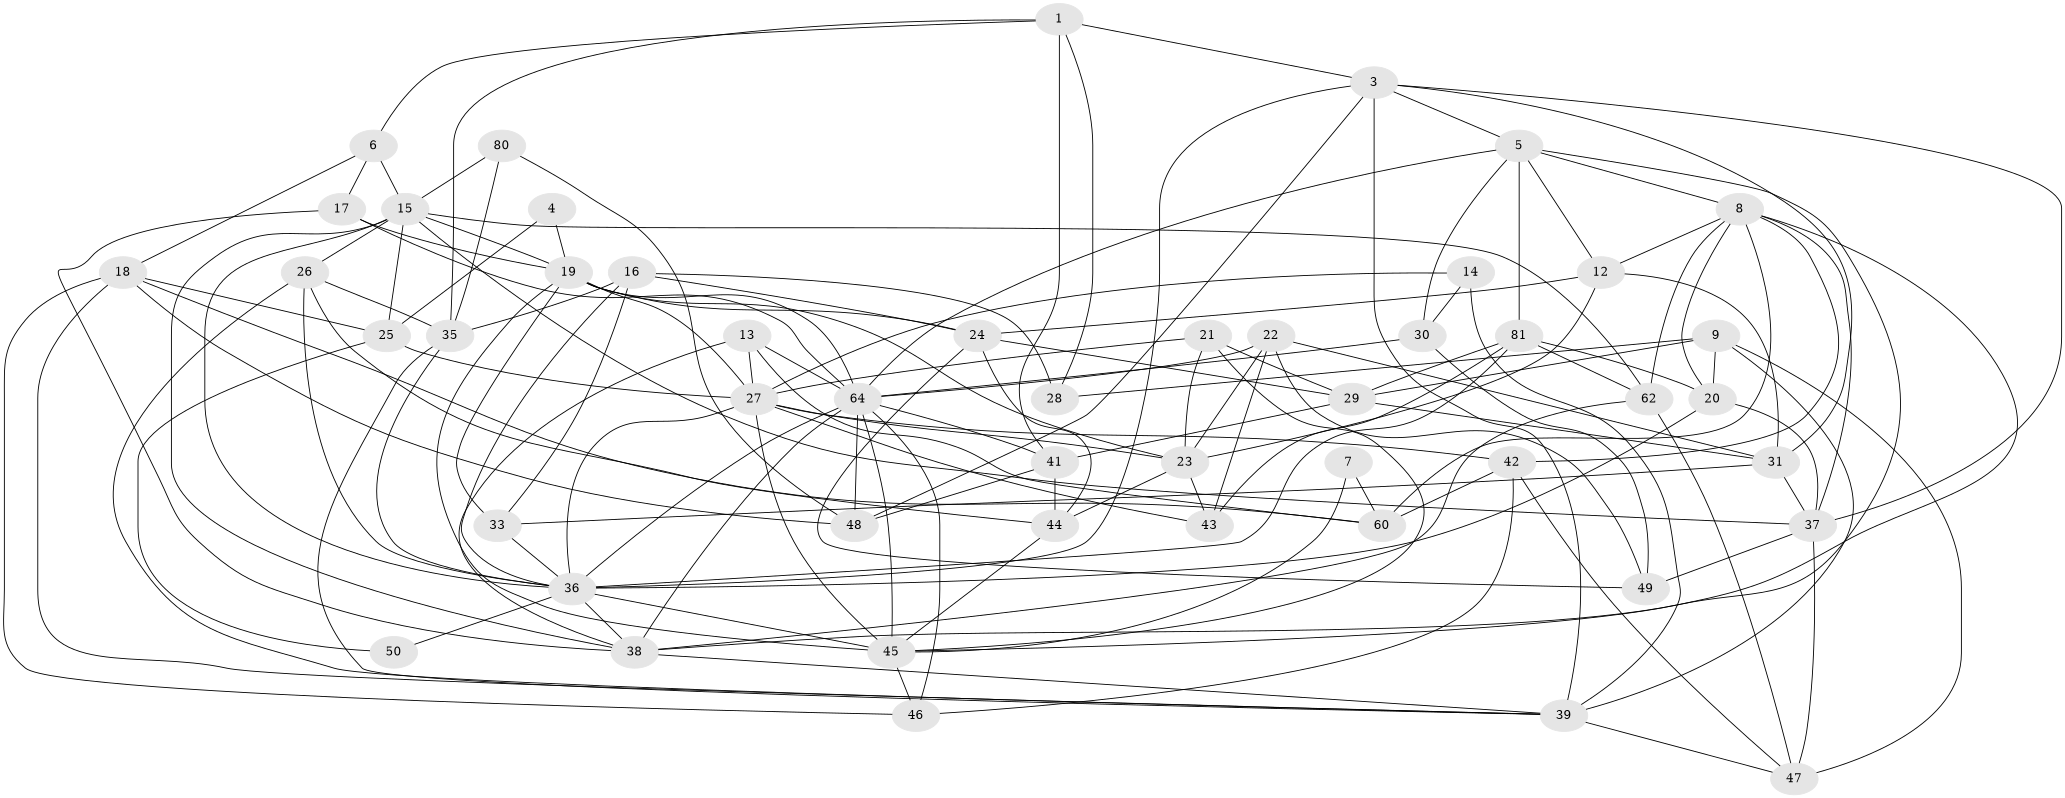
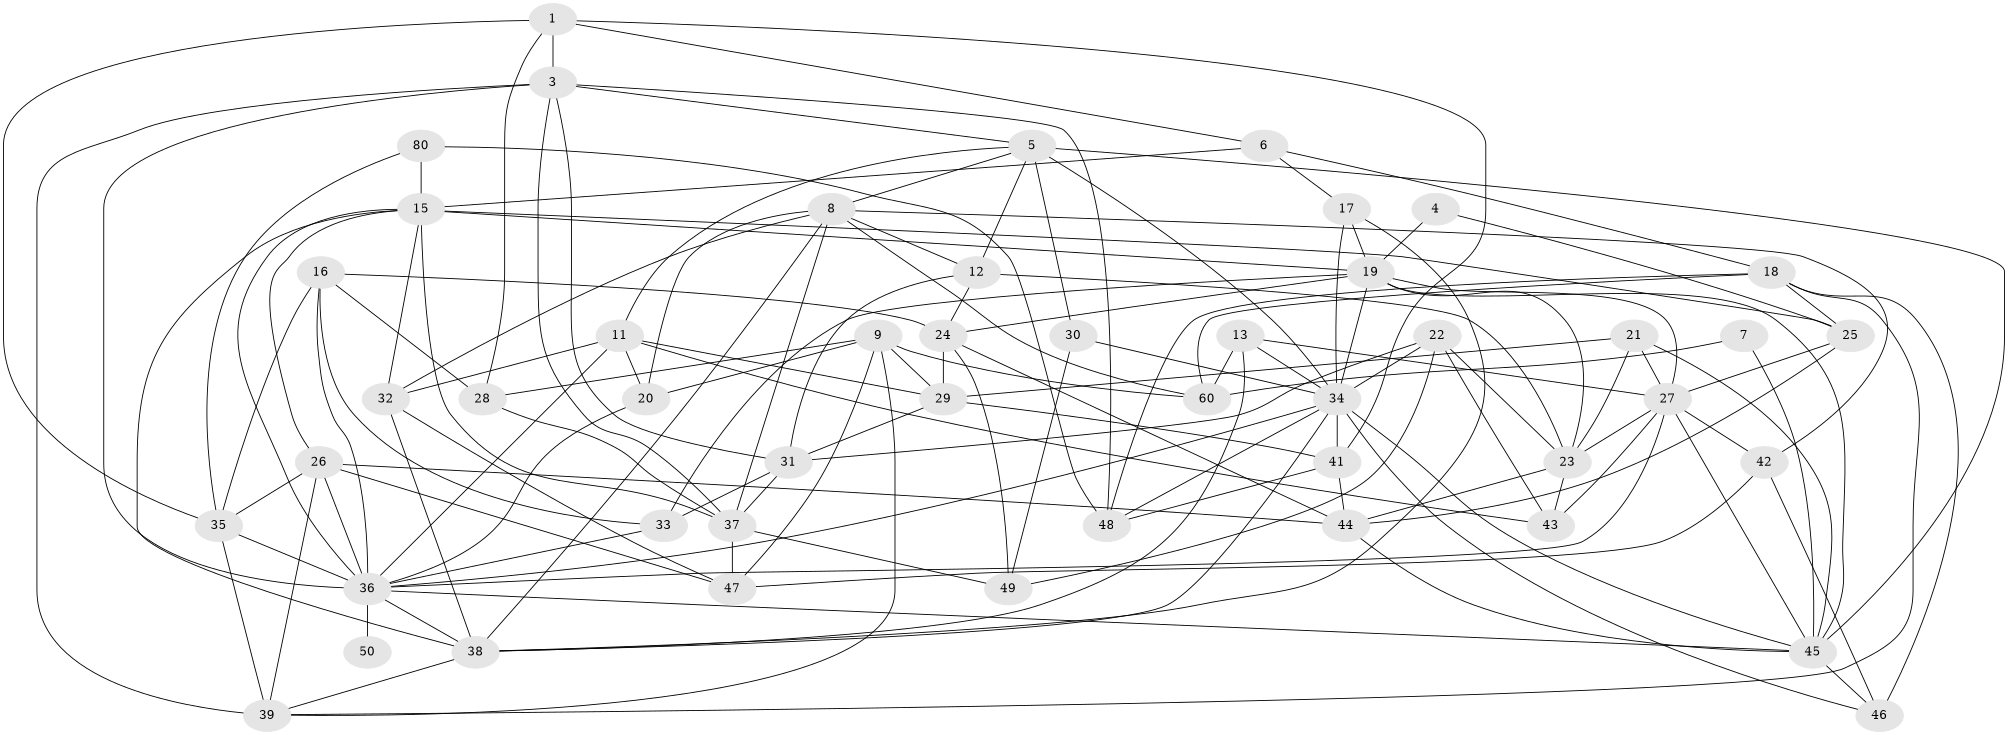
(1471, 273) -> none
(1519, 336) -> (620, 336)
(858, 399) -> (1337, 399)
(1649, 399) -> (386, 399)
(1799, 436) -> (615, 448)
(1440, 497) -> (1010, 374)
(138, 505) -> (1616, 472)
(1679, 747) -> (526, 526)
